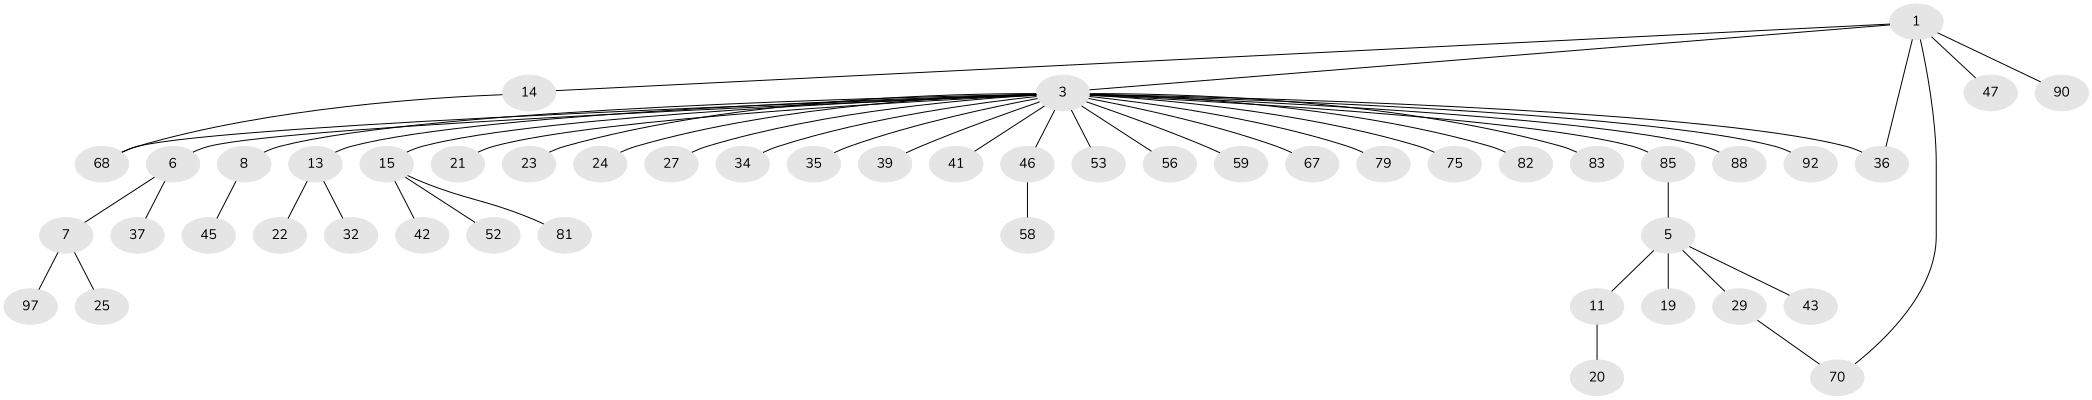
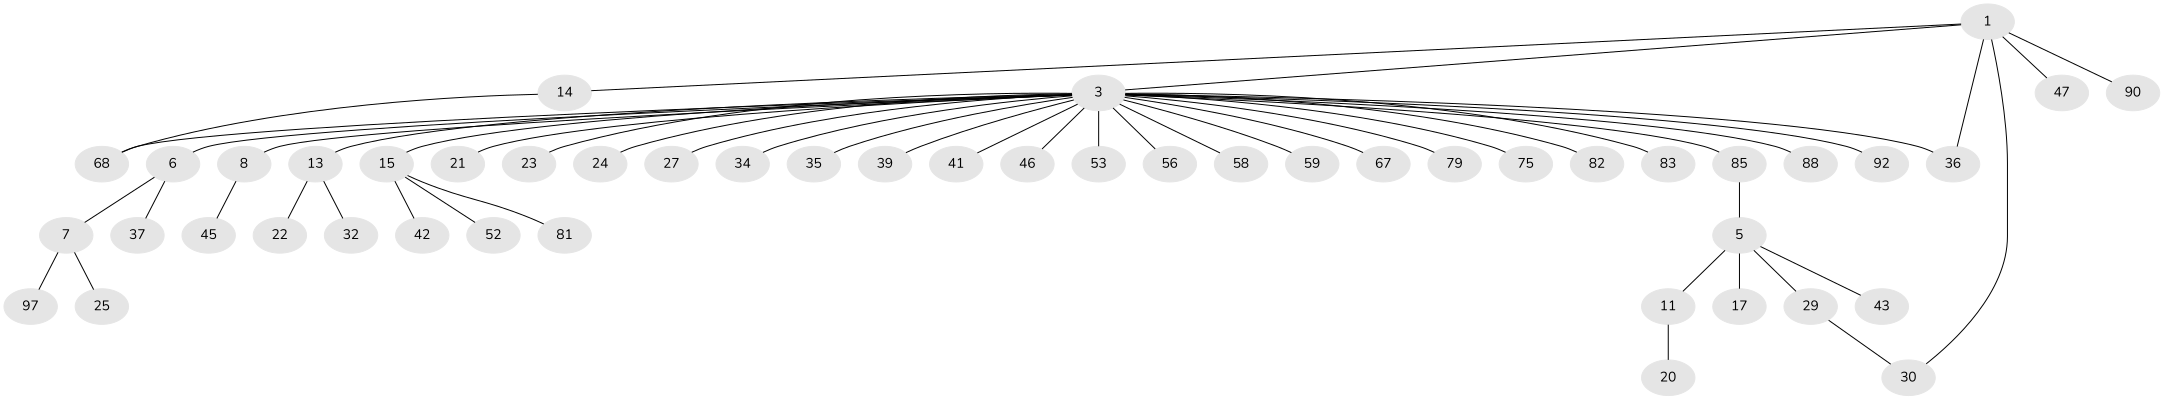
(1027, 200) -> (1170, 129)
(1668, 307) -> (1739, 307)
(1837, 378) -> (1909, 378)
